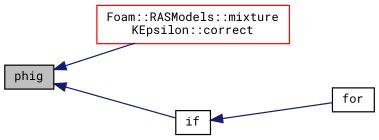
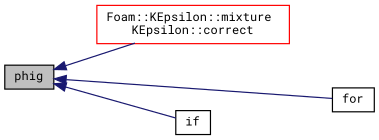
(193, 25) -> (193, 25)
(277, 111) -> (199, 89)
